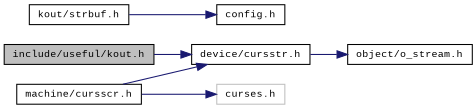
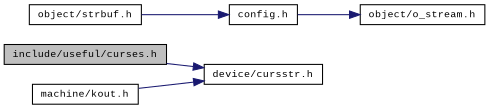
(79, 15) -> (85, 15)
(79, 54) -> (85, 54)
(324, 54) -> (324, 15)
(79, 94) -> (85, 94)
(251, 94) -> none
